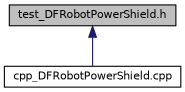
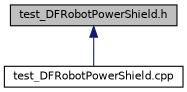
(93, 77) -> (94, 77)
